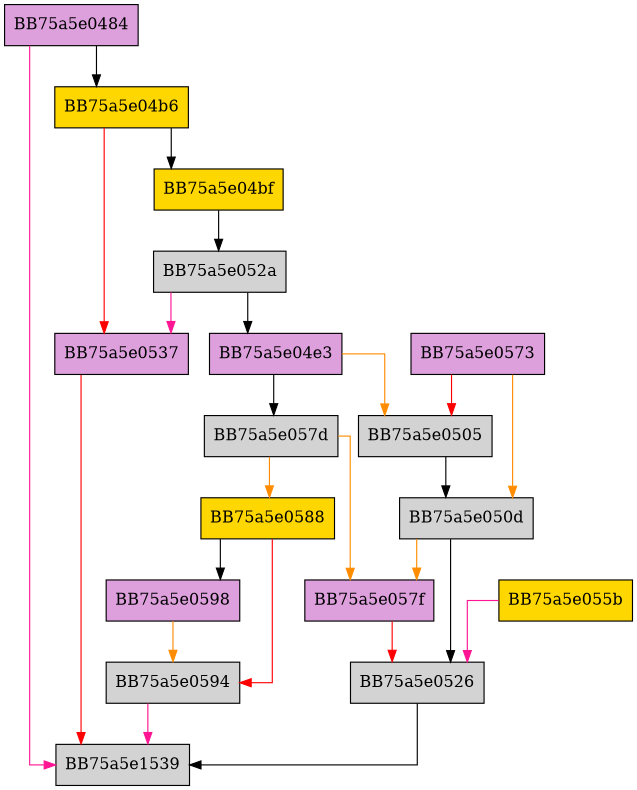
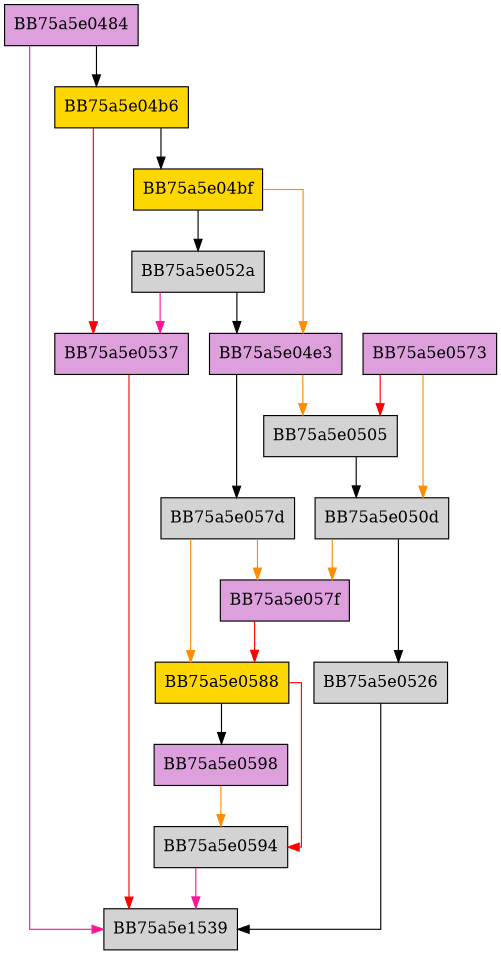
none -> (303, 235)
(566, 601) -> none
(392, 636) -> (255, 636)
